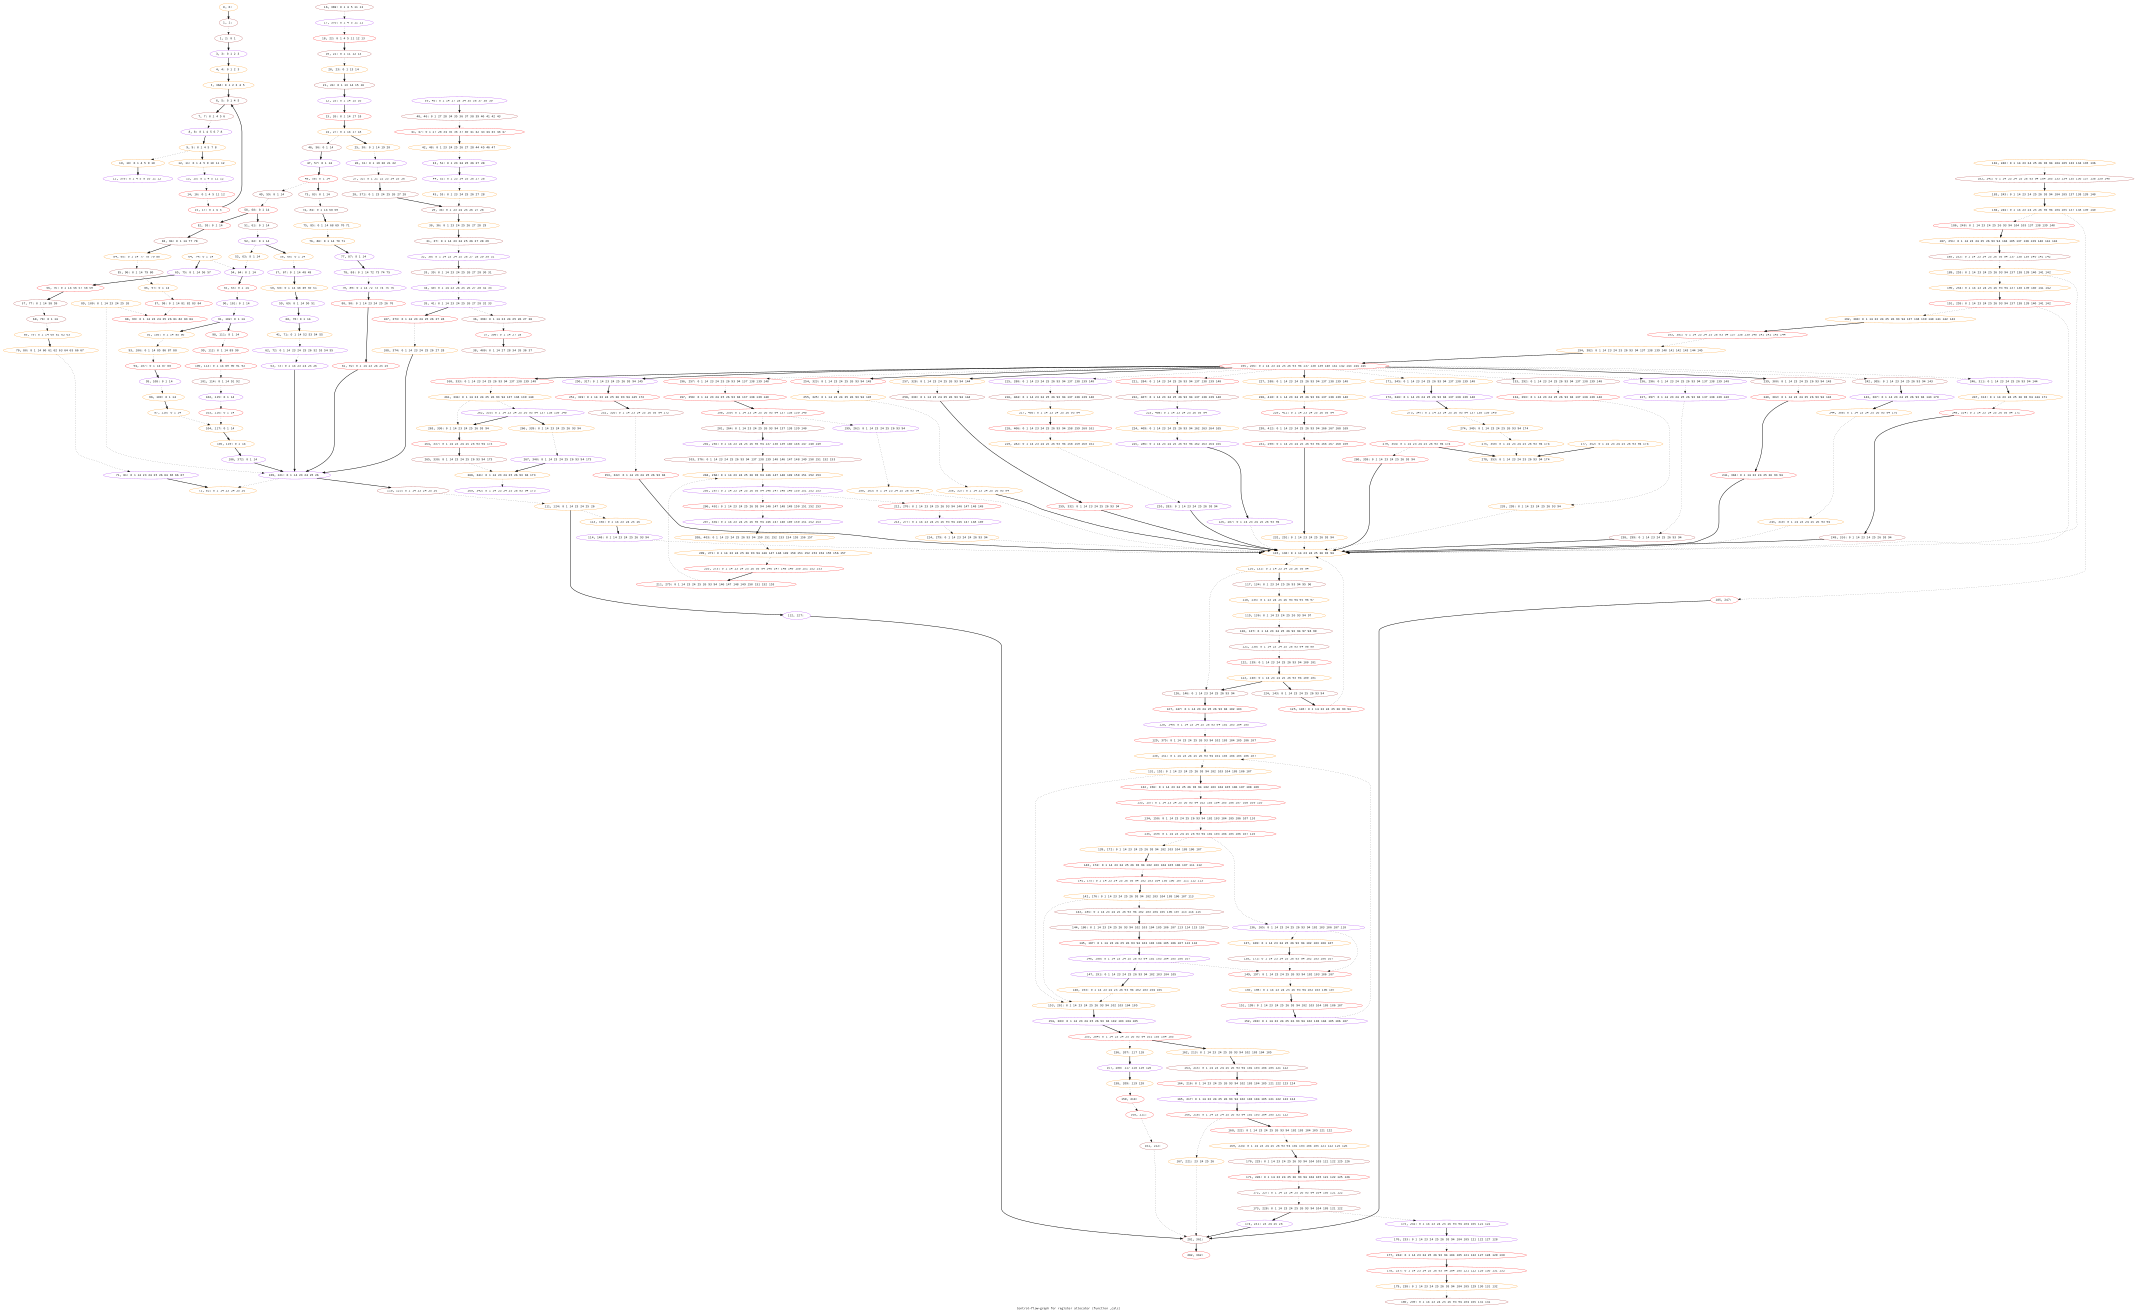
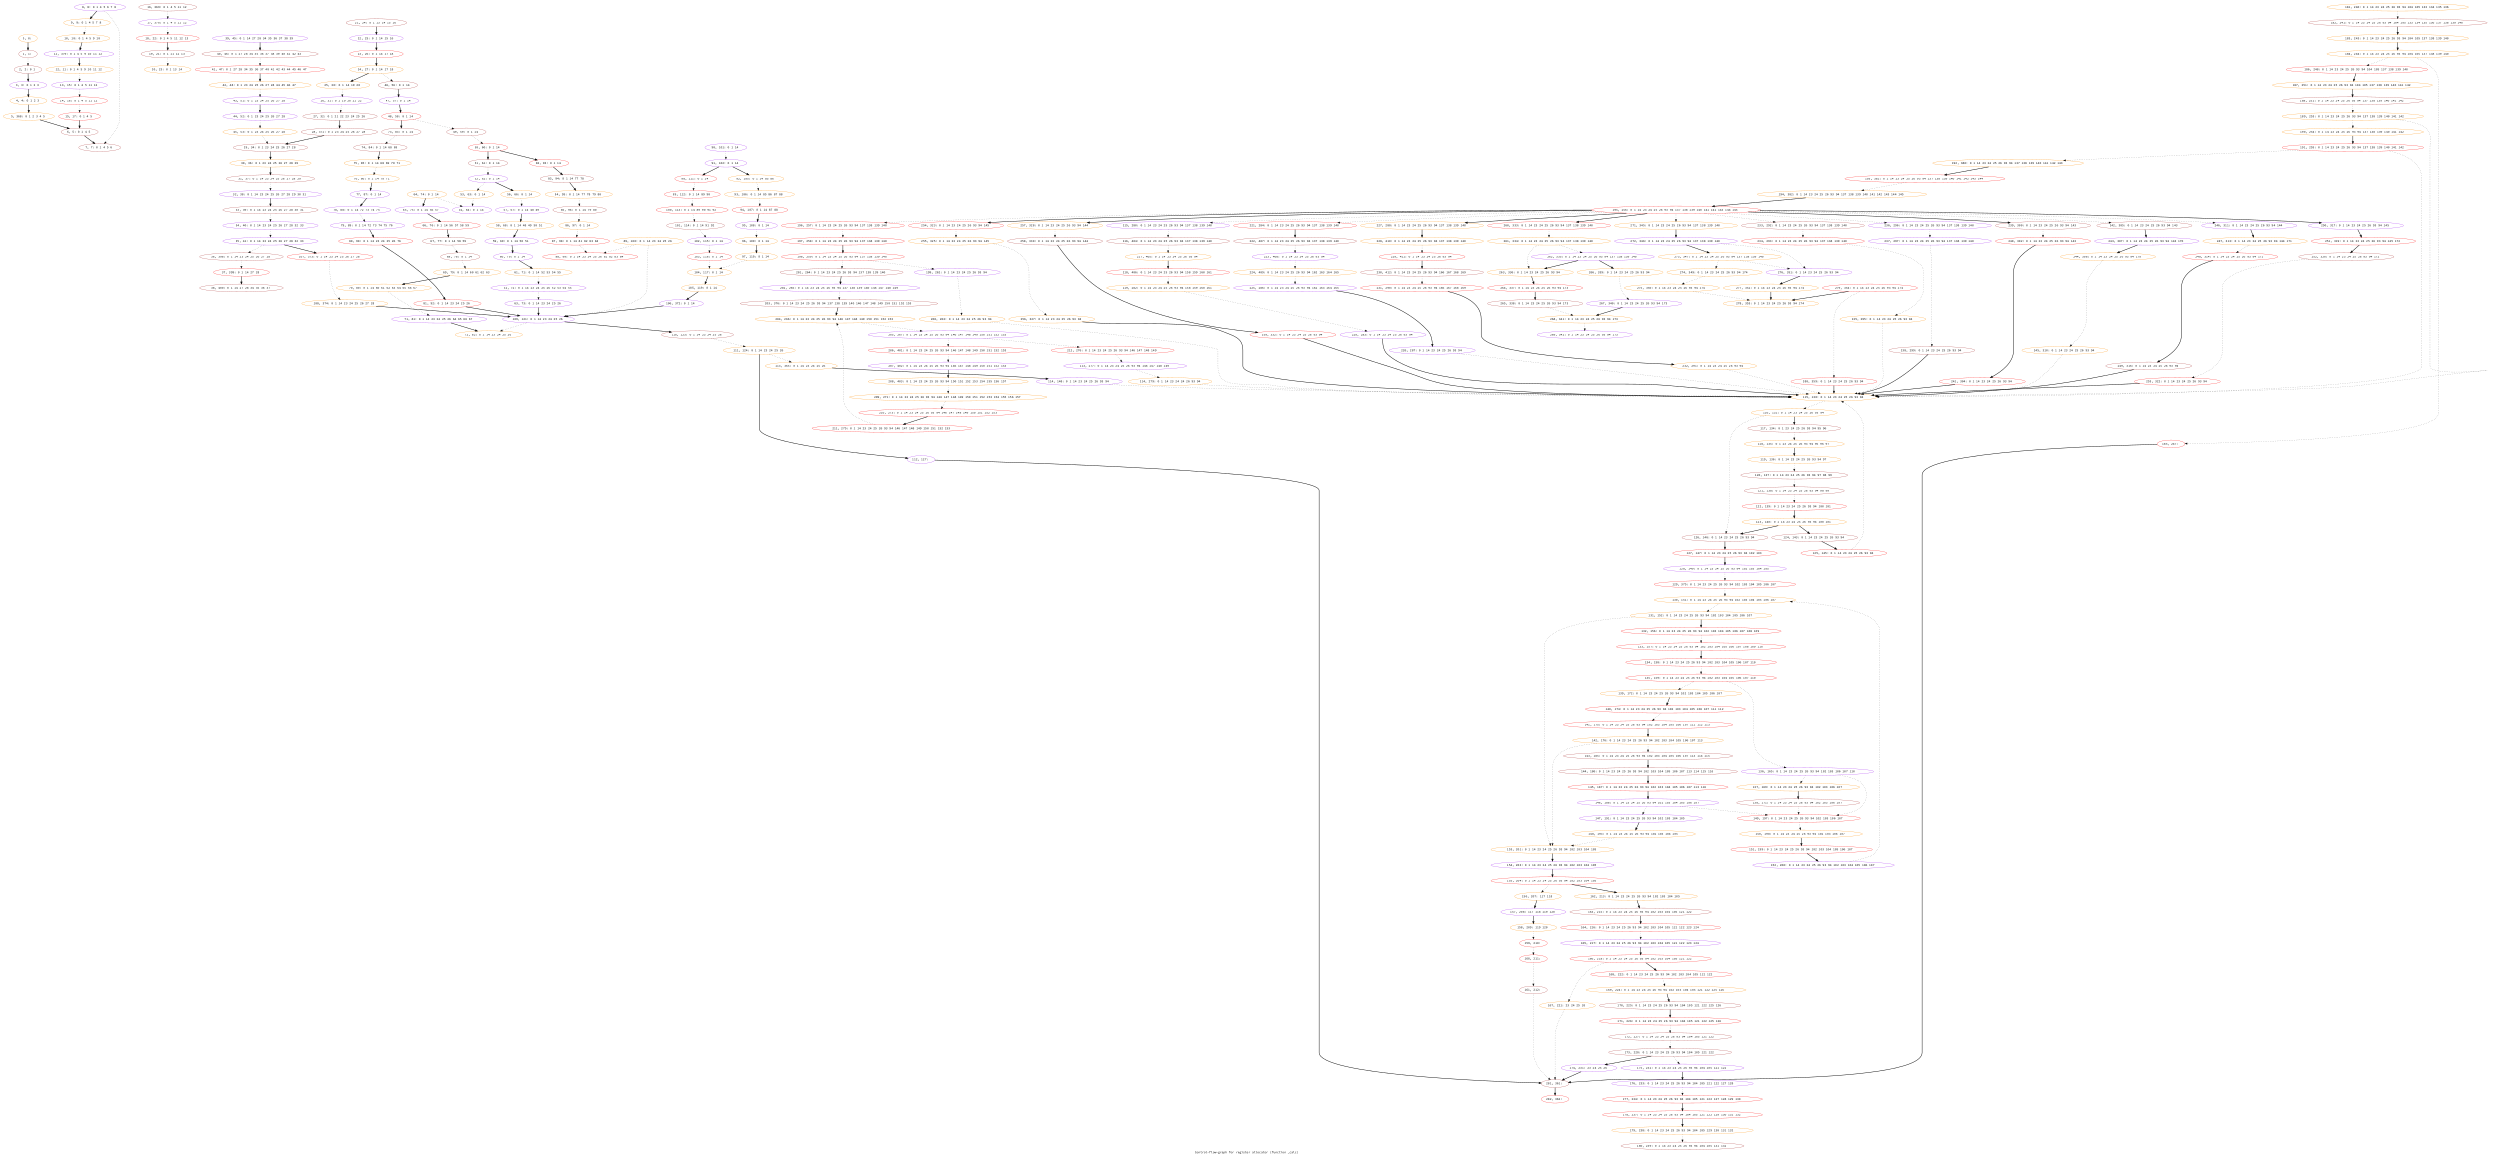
(344, 76) -> none
(210, 123) -> (120, 76)
(202, 154) -> (79, 61)
none -> (1809, 272)
(237, 288) -> none
(300, 335) -> (538, 272)
